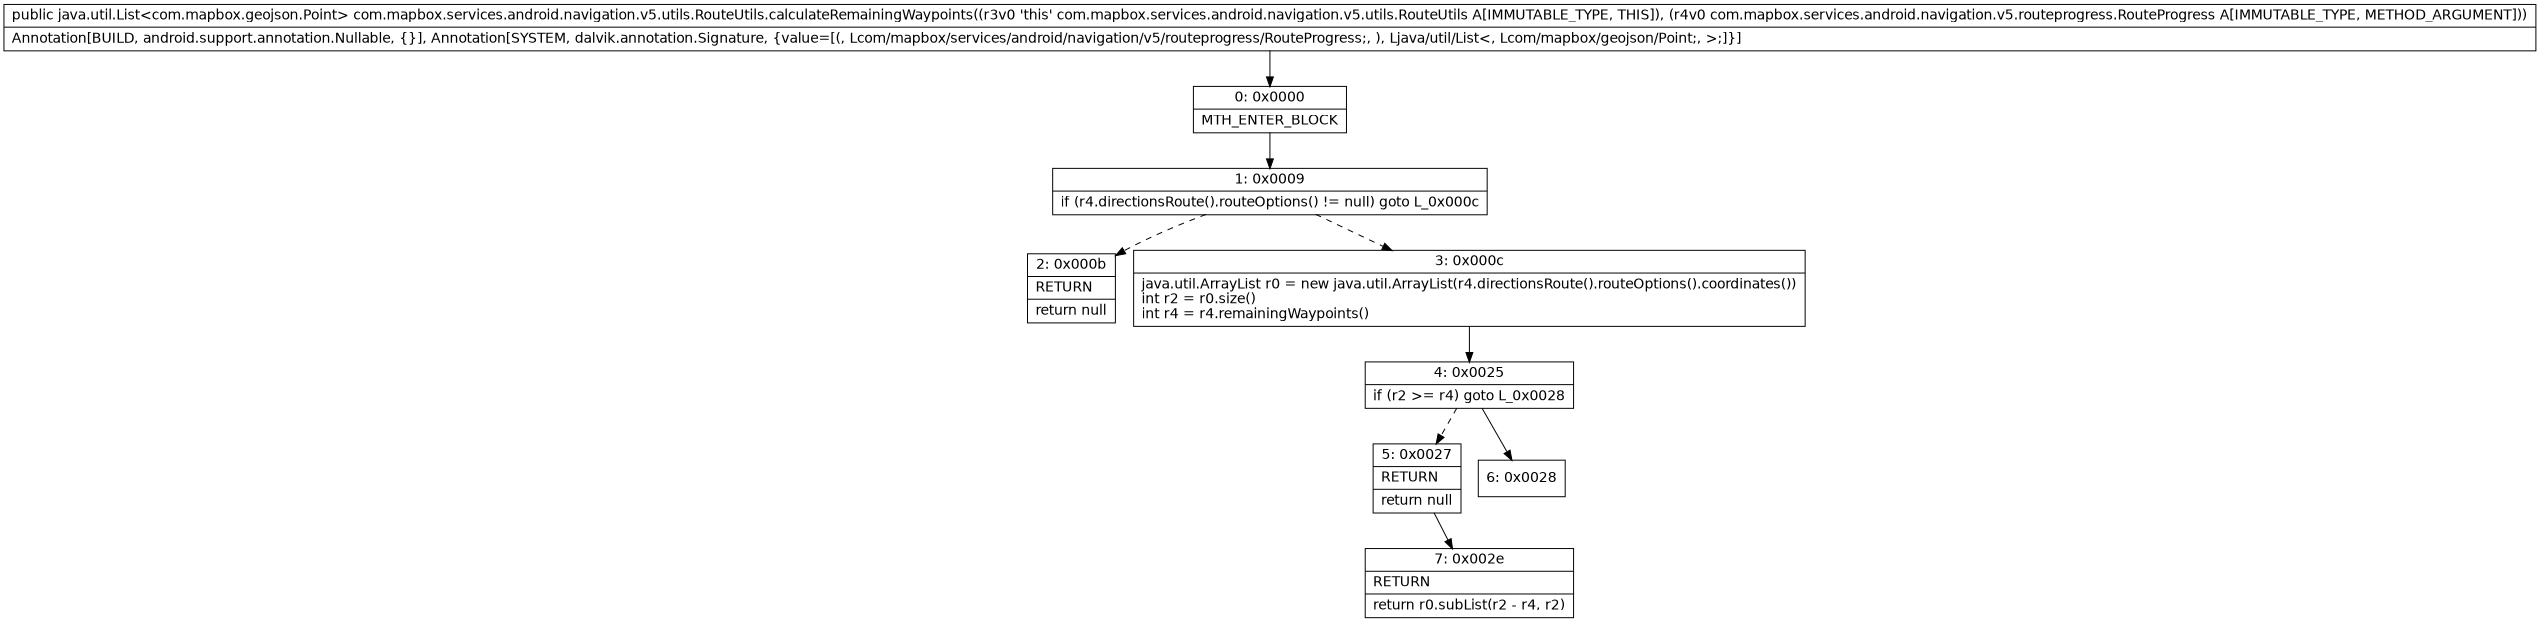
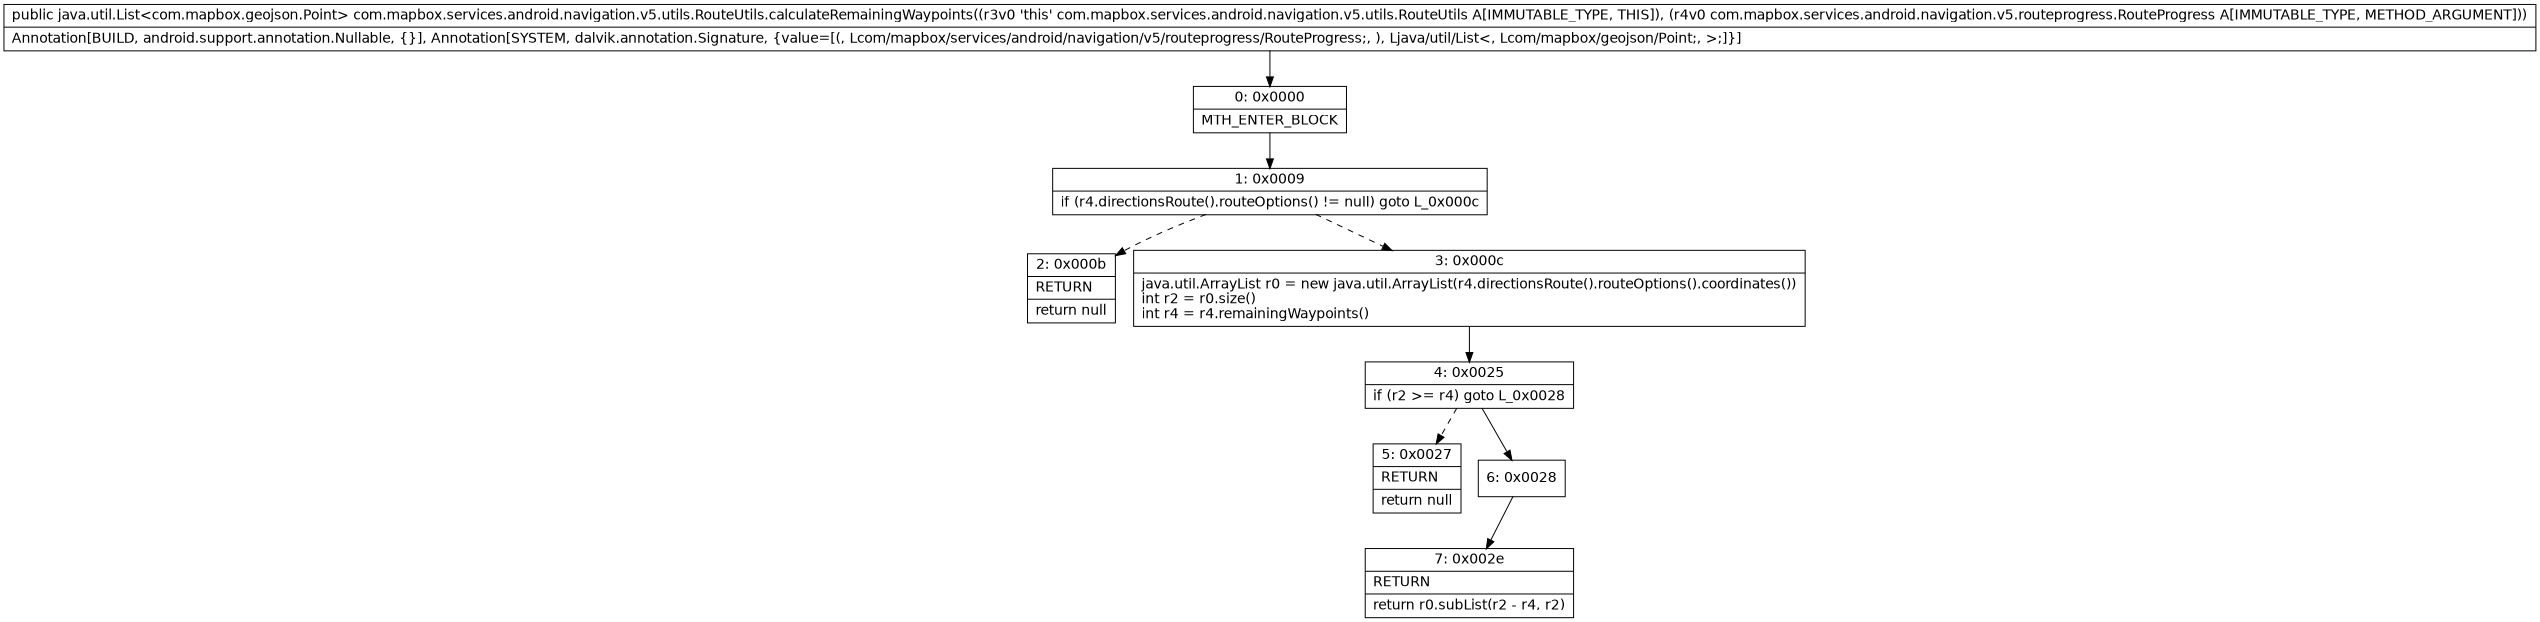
(1441, 526) -> (1502, 518)
